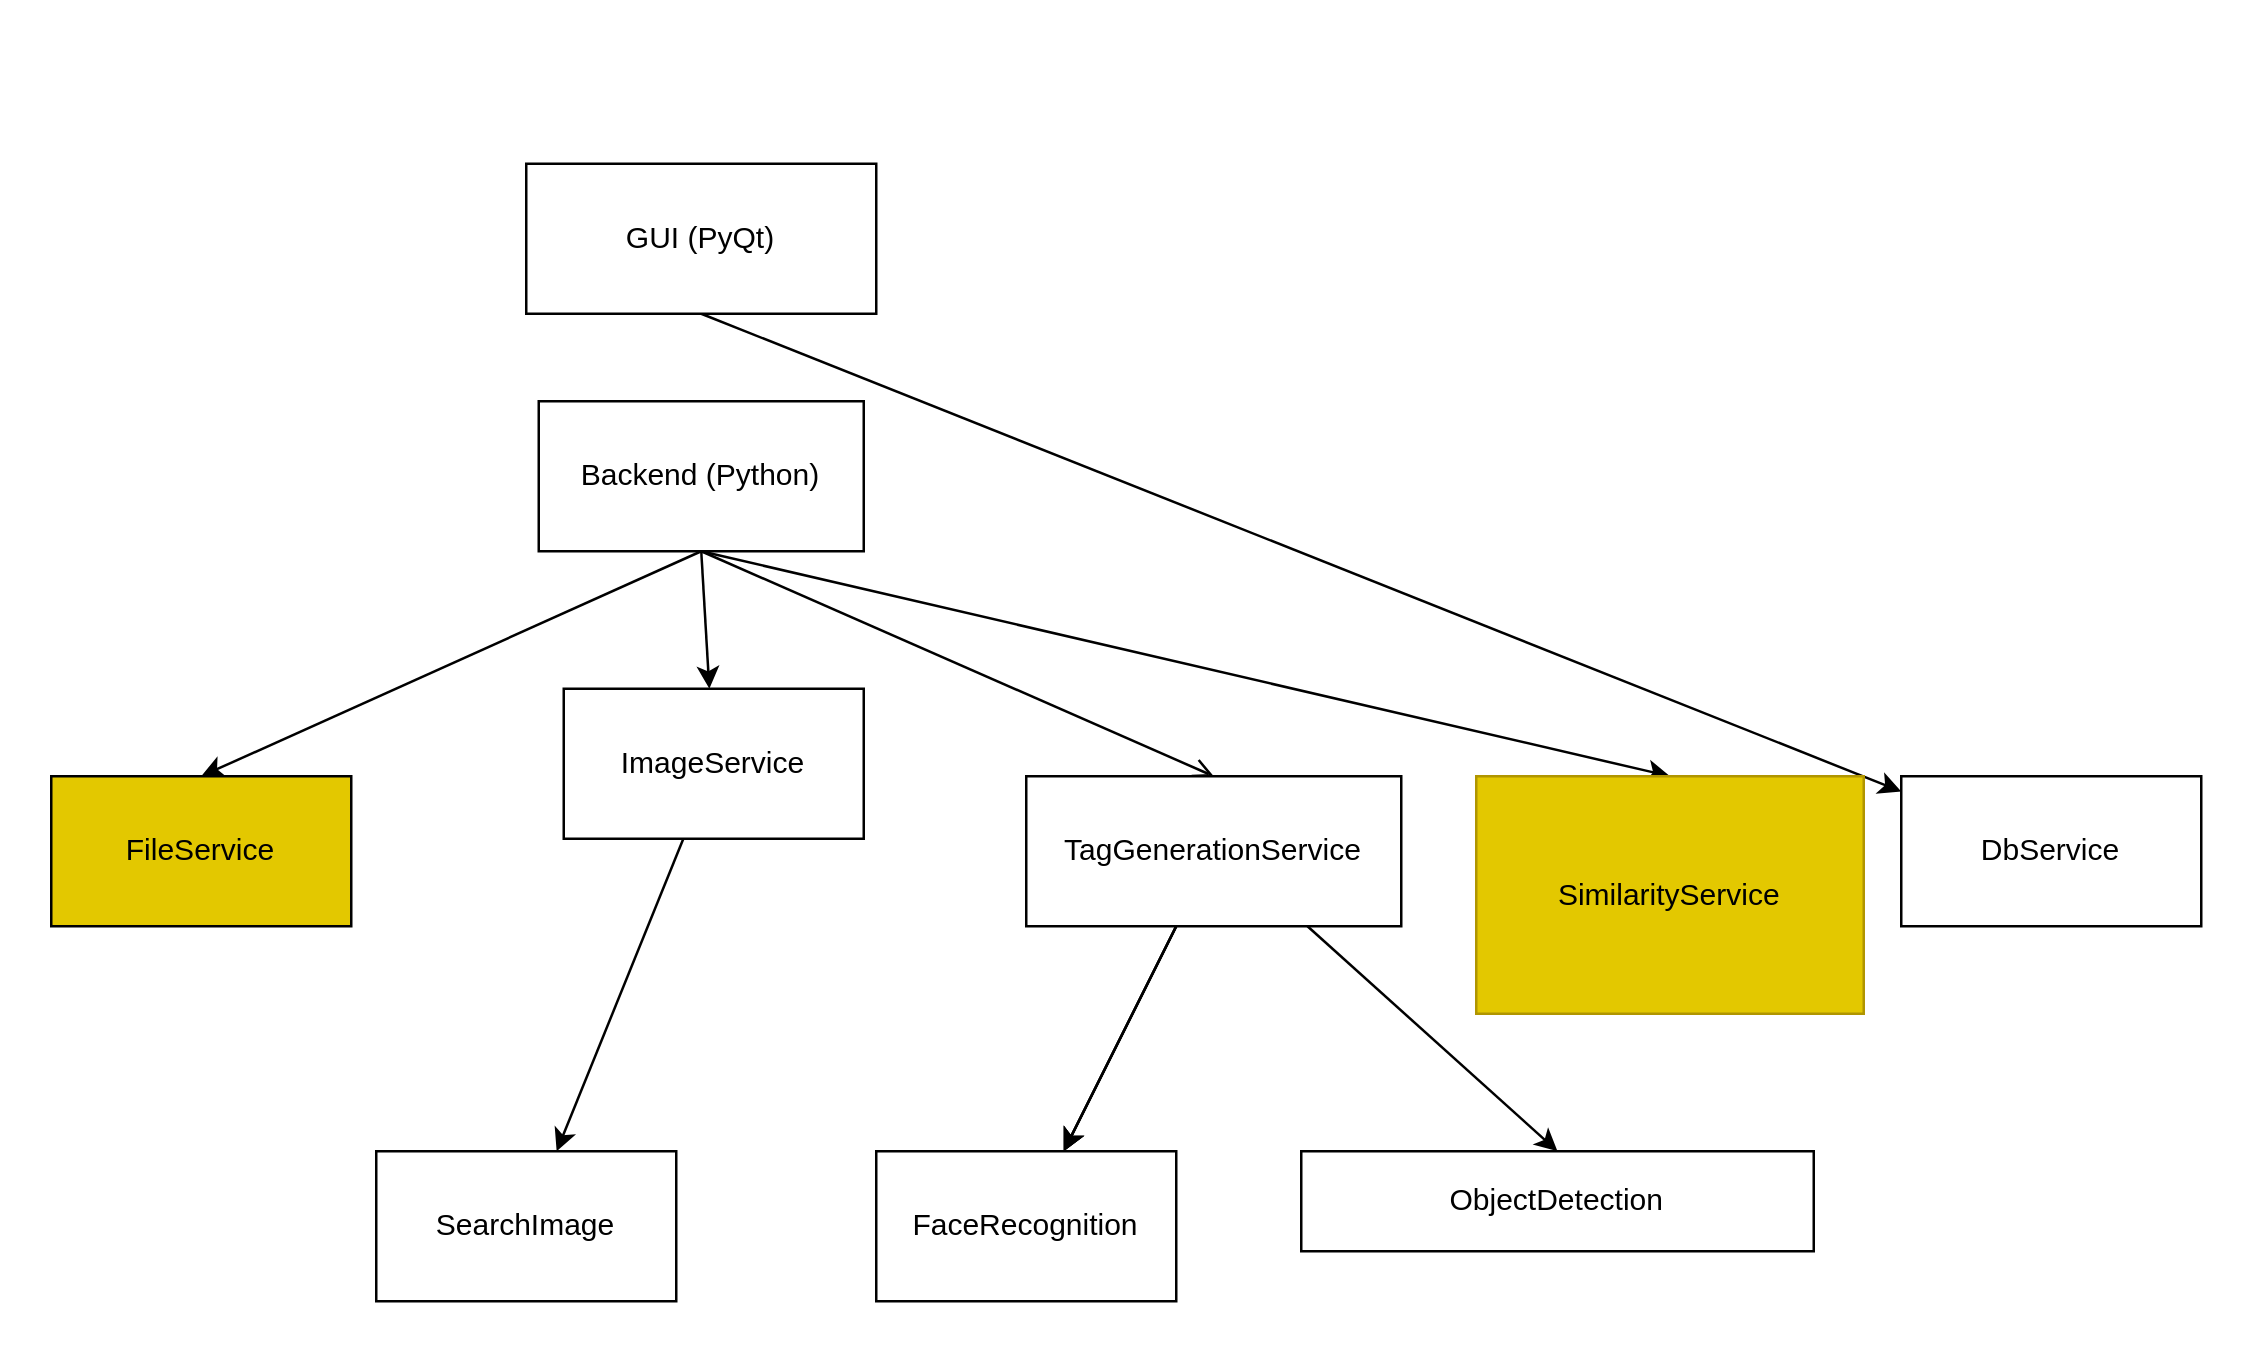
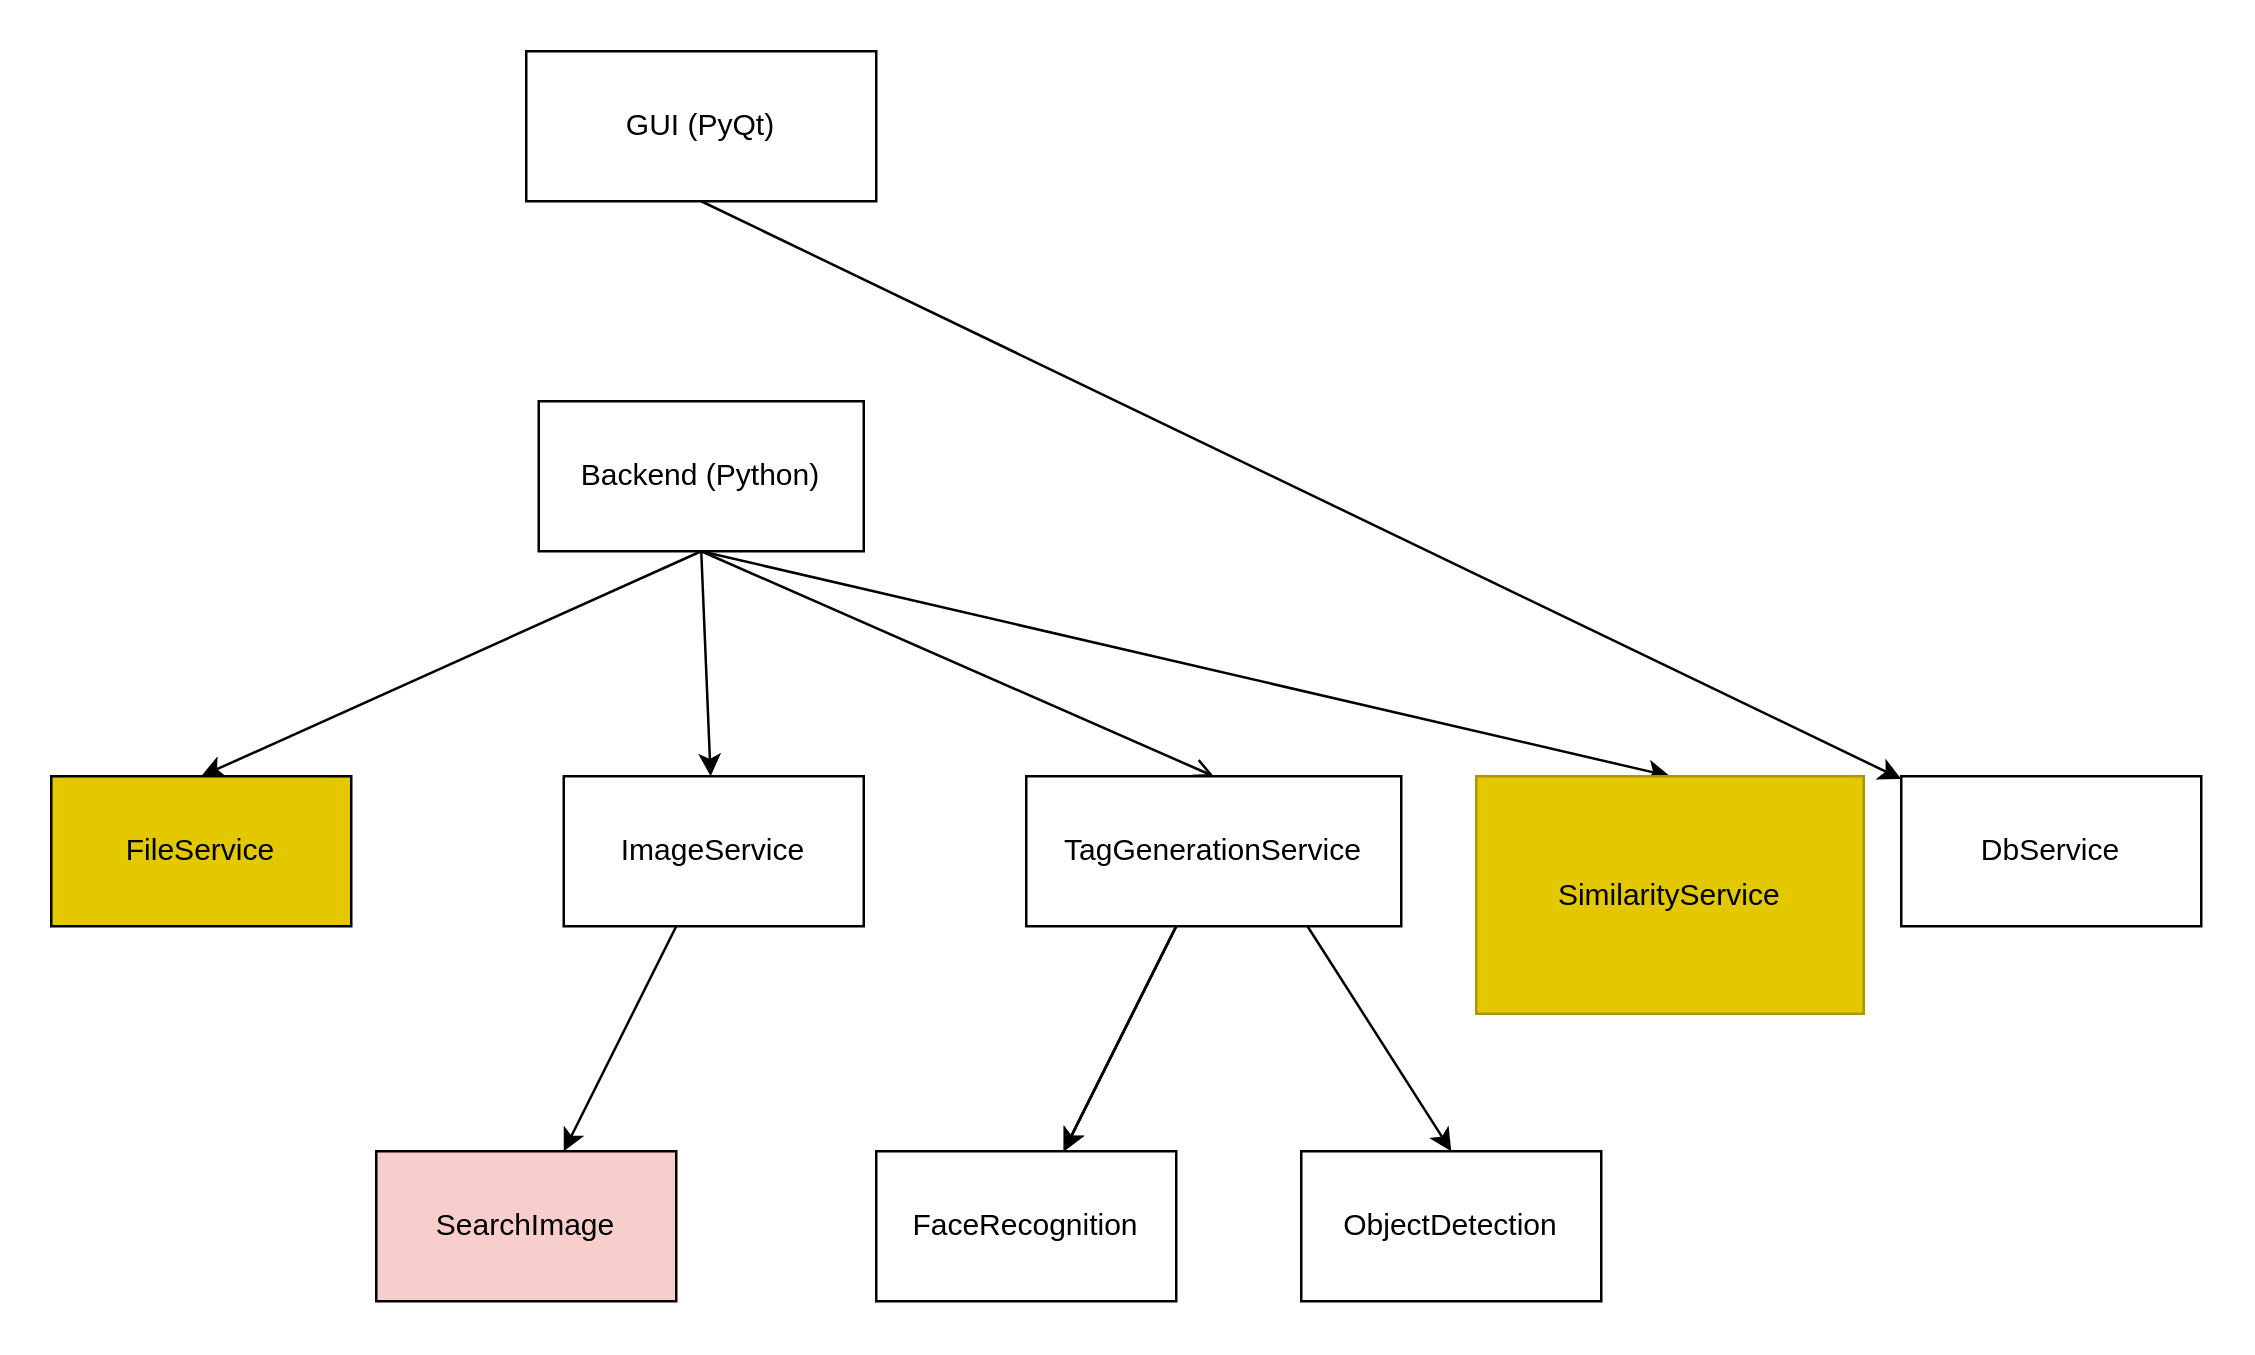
(701, 239) -> (701, 126)
(714, 764) -> (714, 851)
(1558, 1201) -> (1451, 1226)
(526, 1226) -> (526, 1226)
